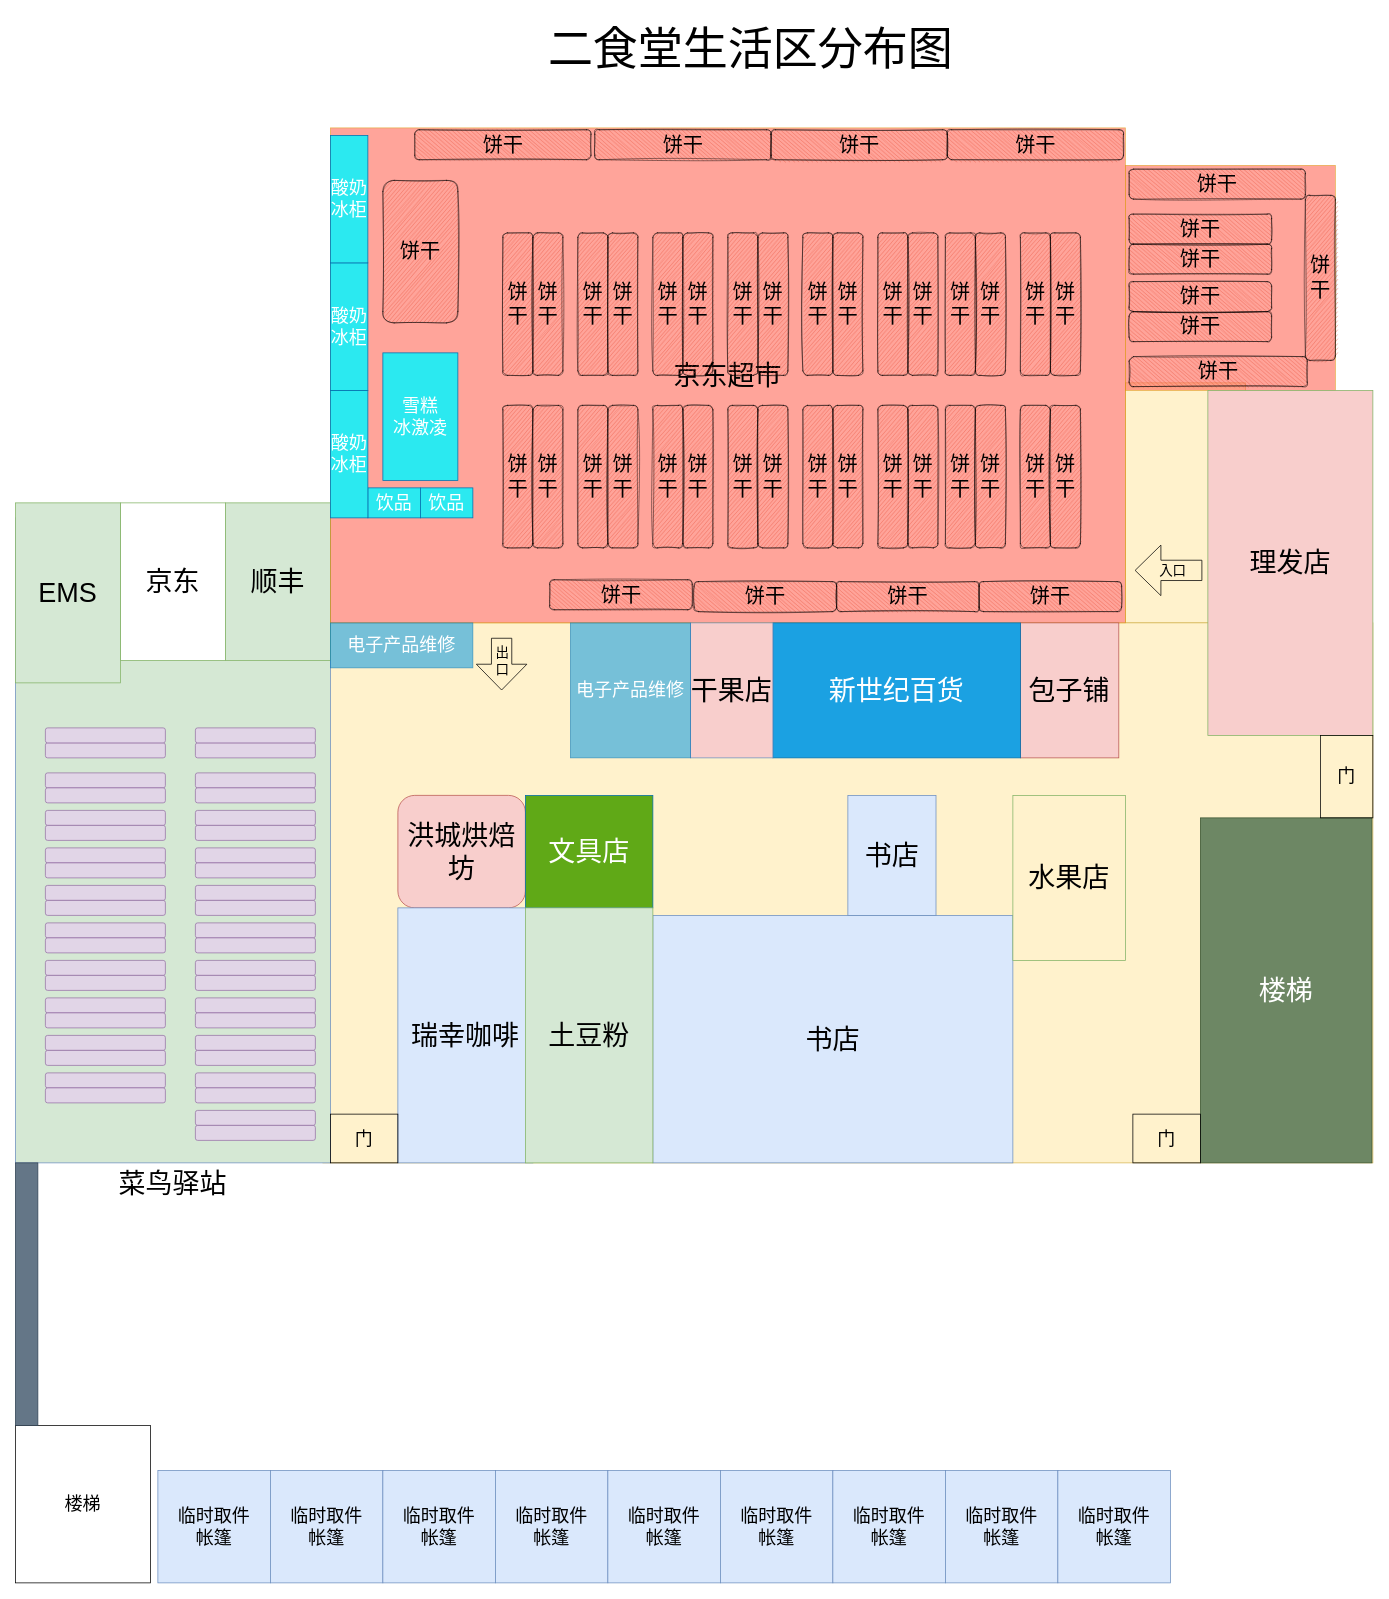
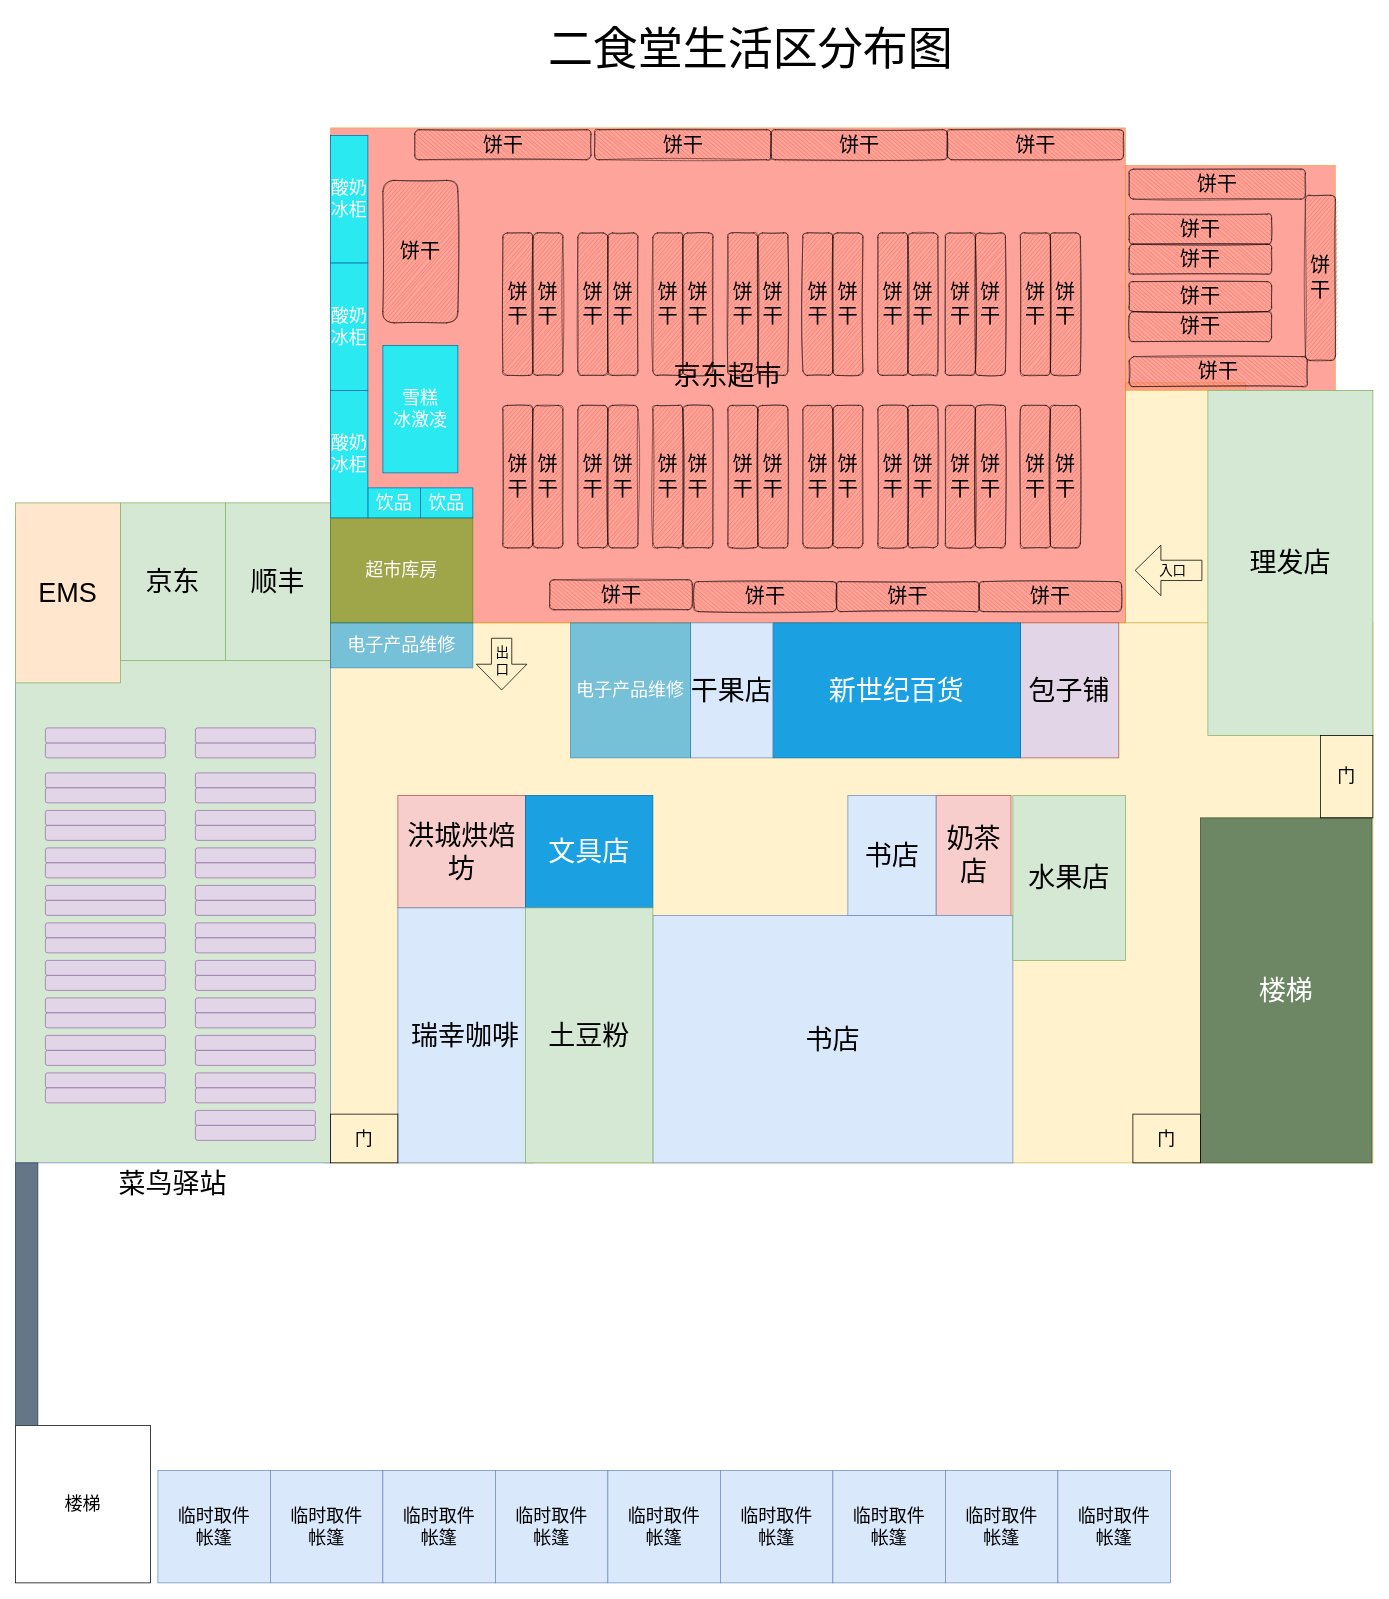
(420, 417) -> (420, 409)
(1290, 563) -> (1290, 563)
none -> (402, 570)
(173, 582) -> (173, 582)
(68, 593) -> (68, 593)
(732, 690) -> (732, 690)
(1070, 690) -> (1070, 690)
(462, 852) -> (462, 852)
(589, 852) -> (589, 852)
none -> (974, 855)
(1069, 878) -> (1069, 878)
